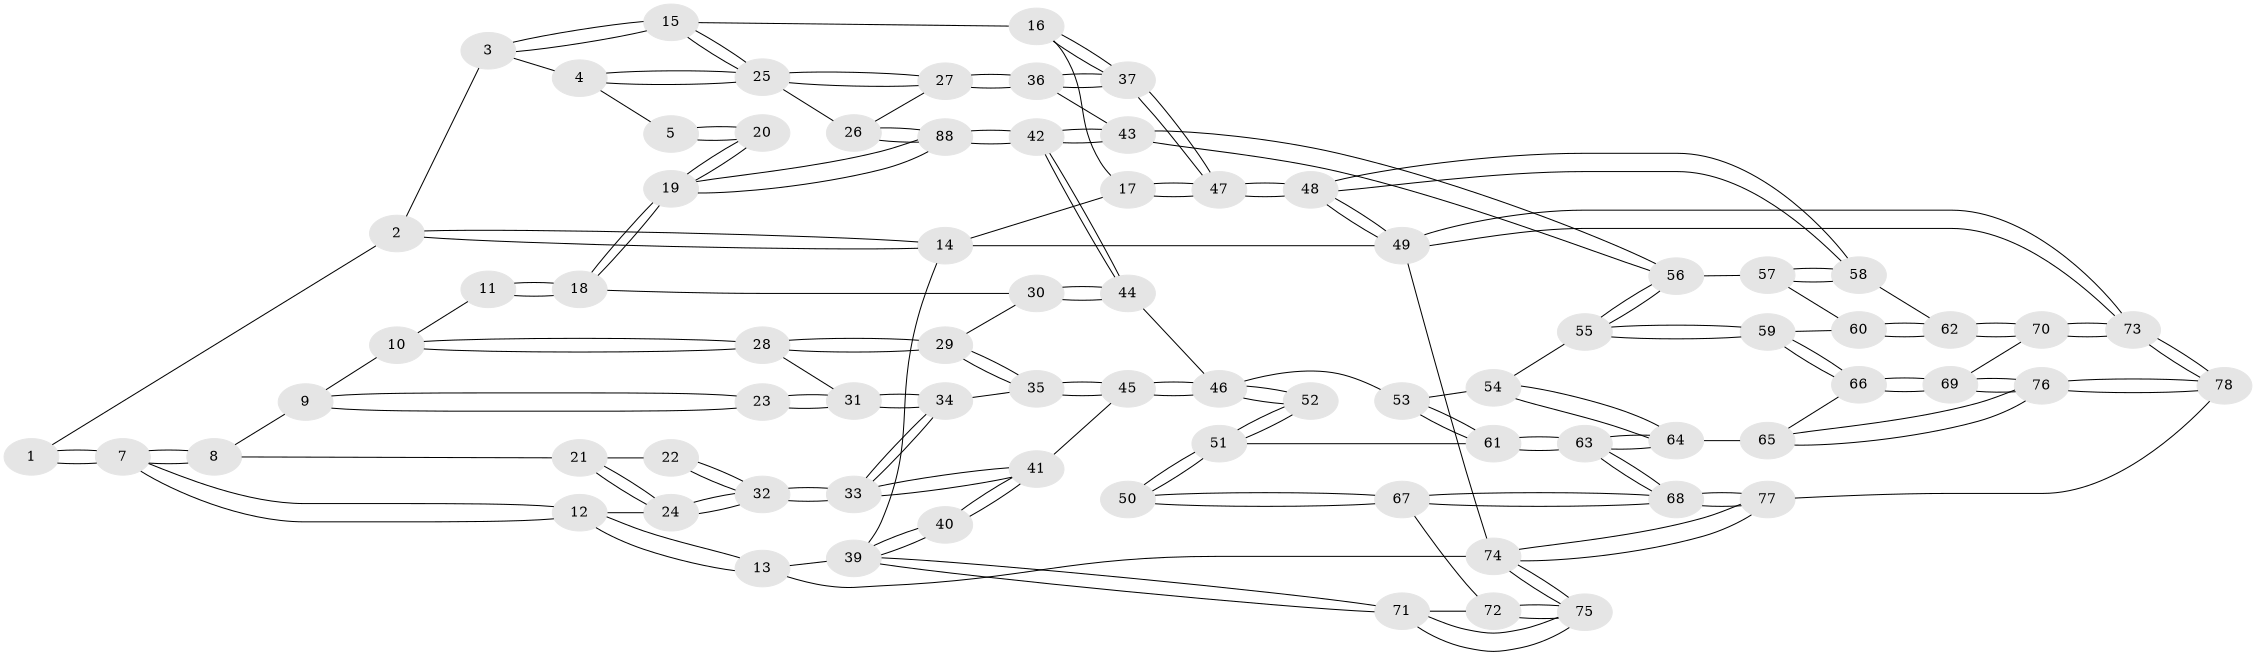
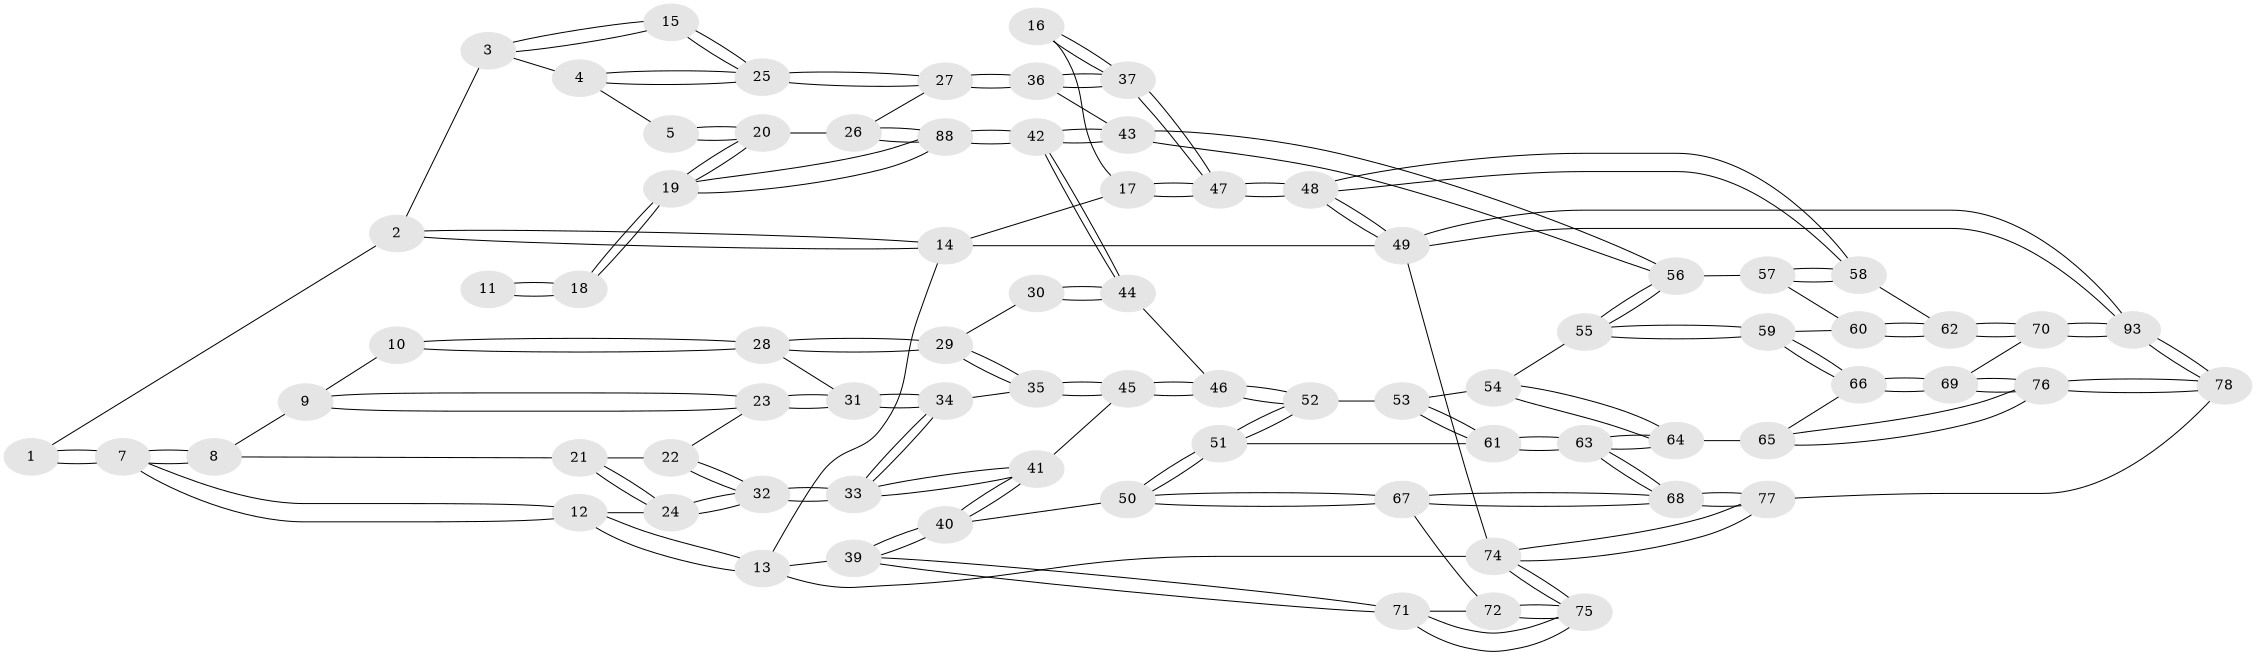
(854, 24) -> none
(808, 105) -> (808, 133)
(808, 293) -> none
(443, 317) -> none
(2133, 330) -> (2133, 330)
(1314, 371) -> (1357, 401)
(904, 419) -> (883, 425)
none -> (717, 430)
none -> (1036, 512)
